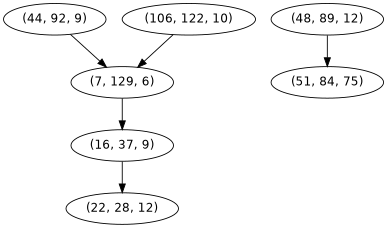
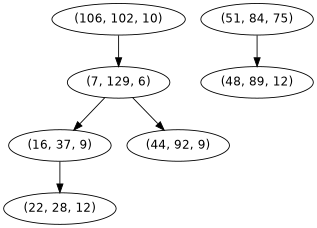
(189, 19) -> (119, 19)
(327, 47) -> (257, 47)
(85, 48) -> (145, 111)
